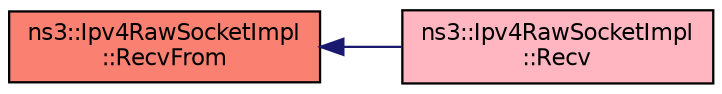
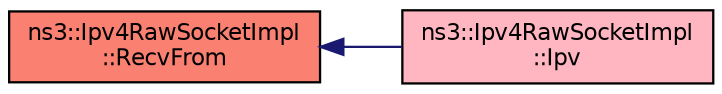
(558, 47) -> (558, 47)
